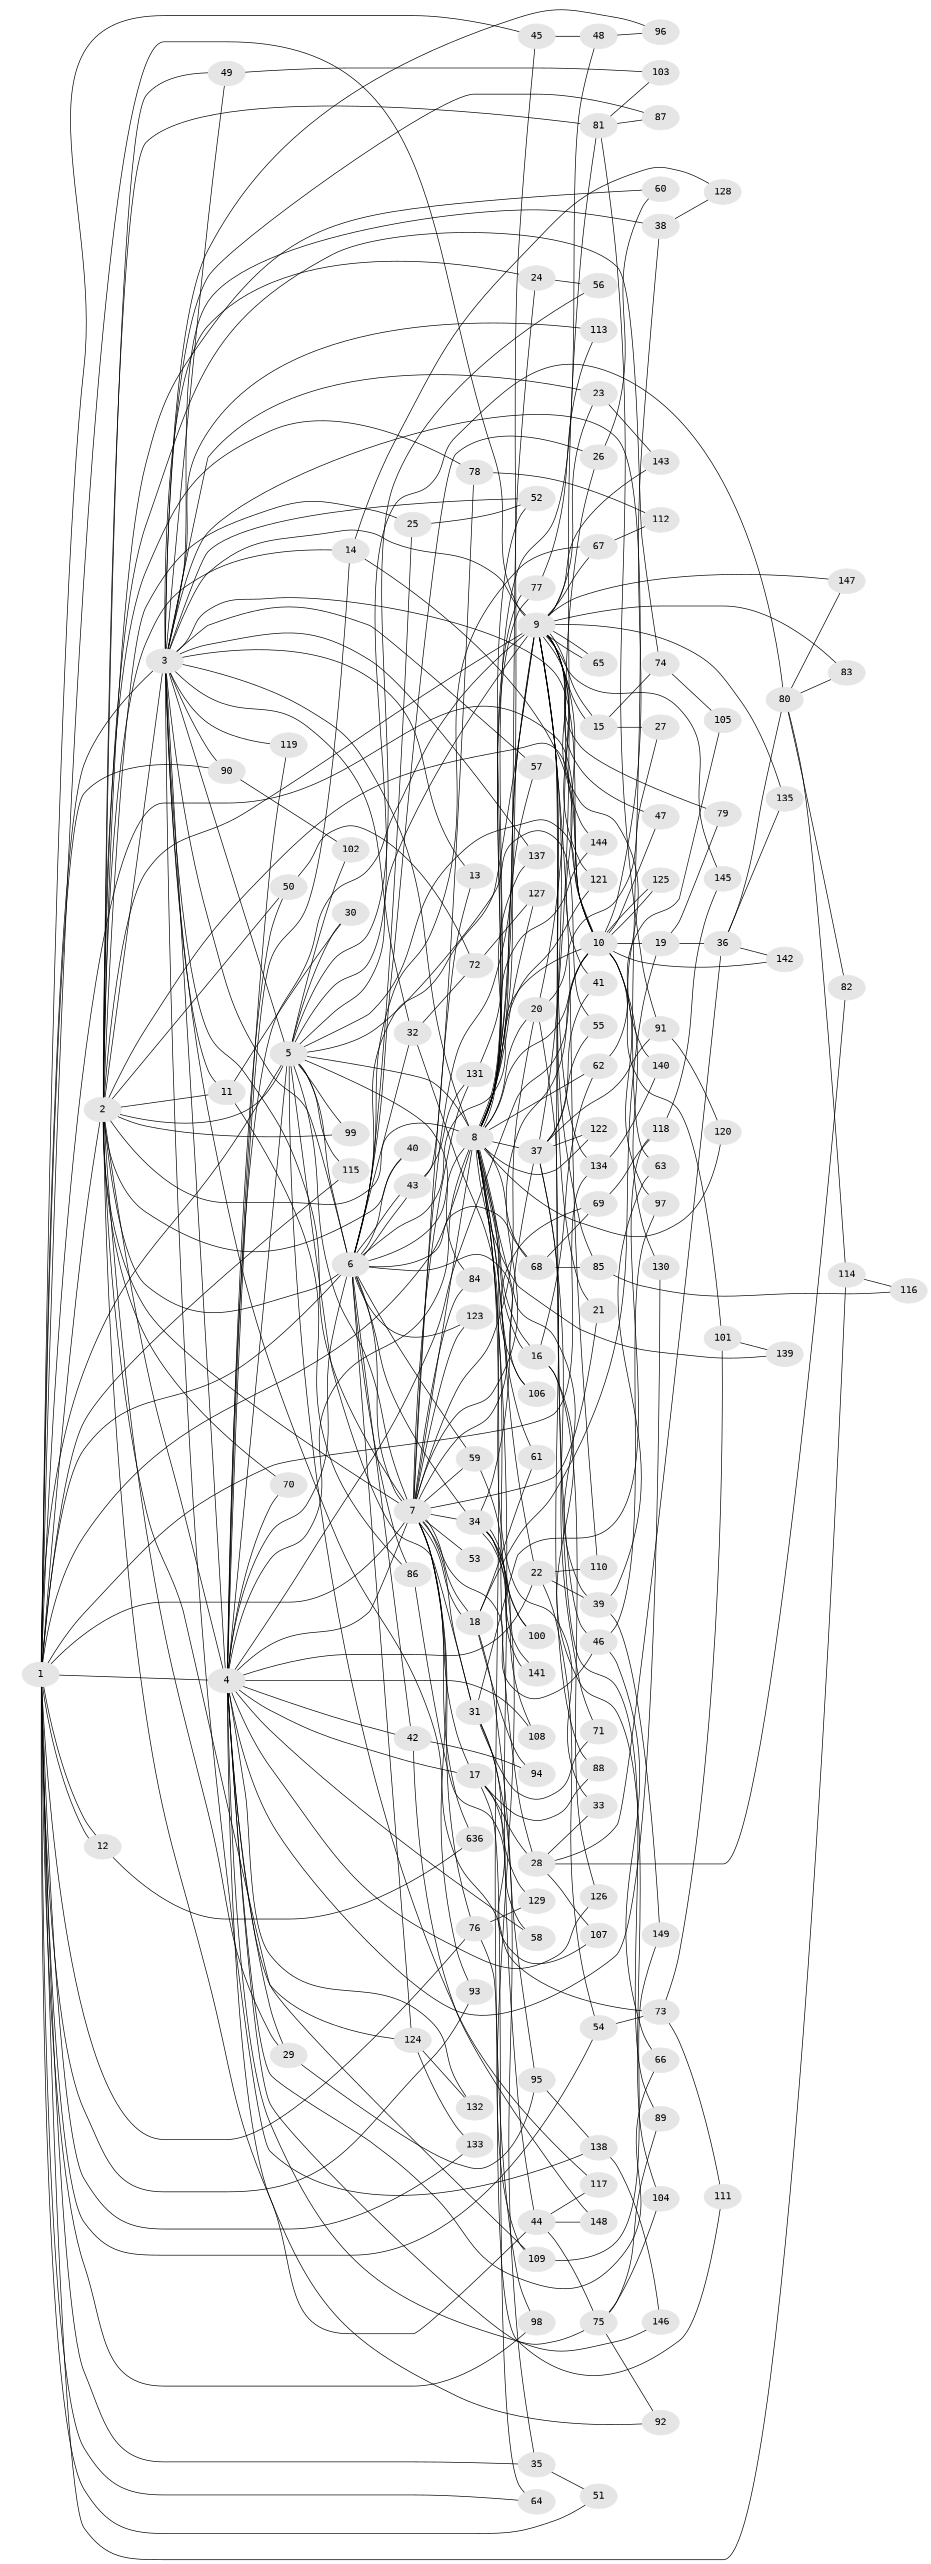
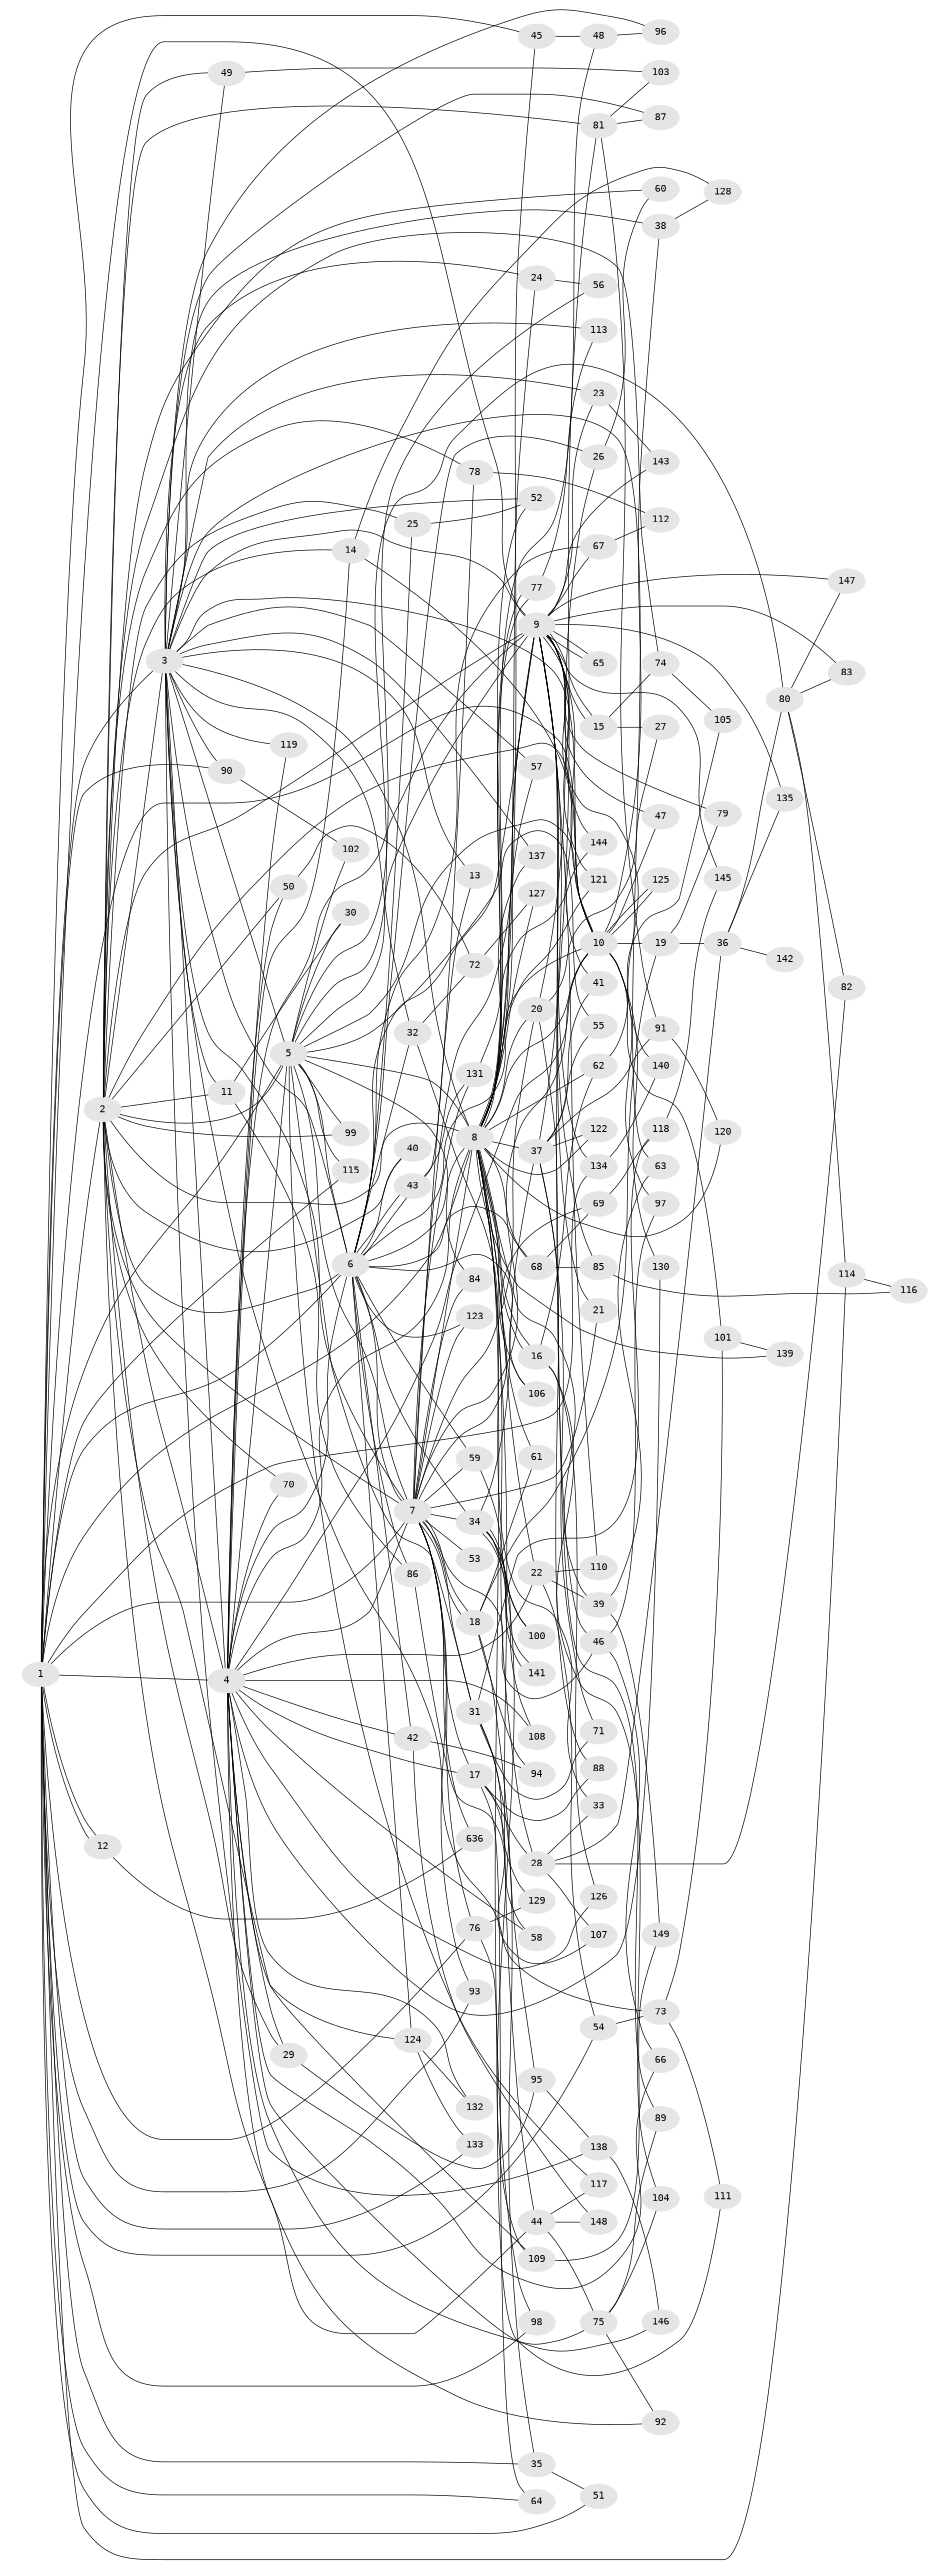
(689, 967) -> none
